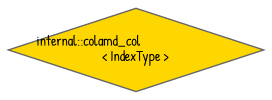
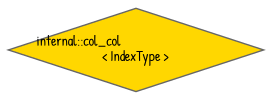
(136, 50) -> (136, 50)
